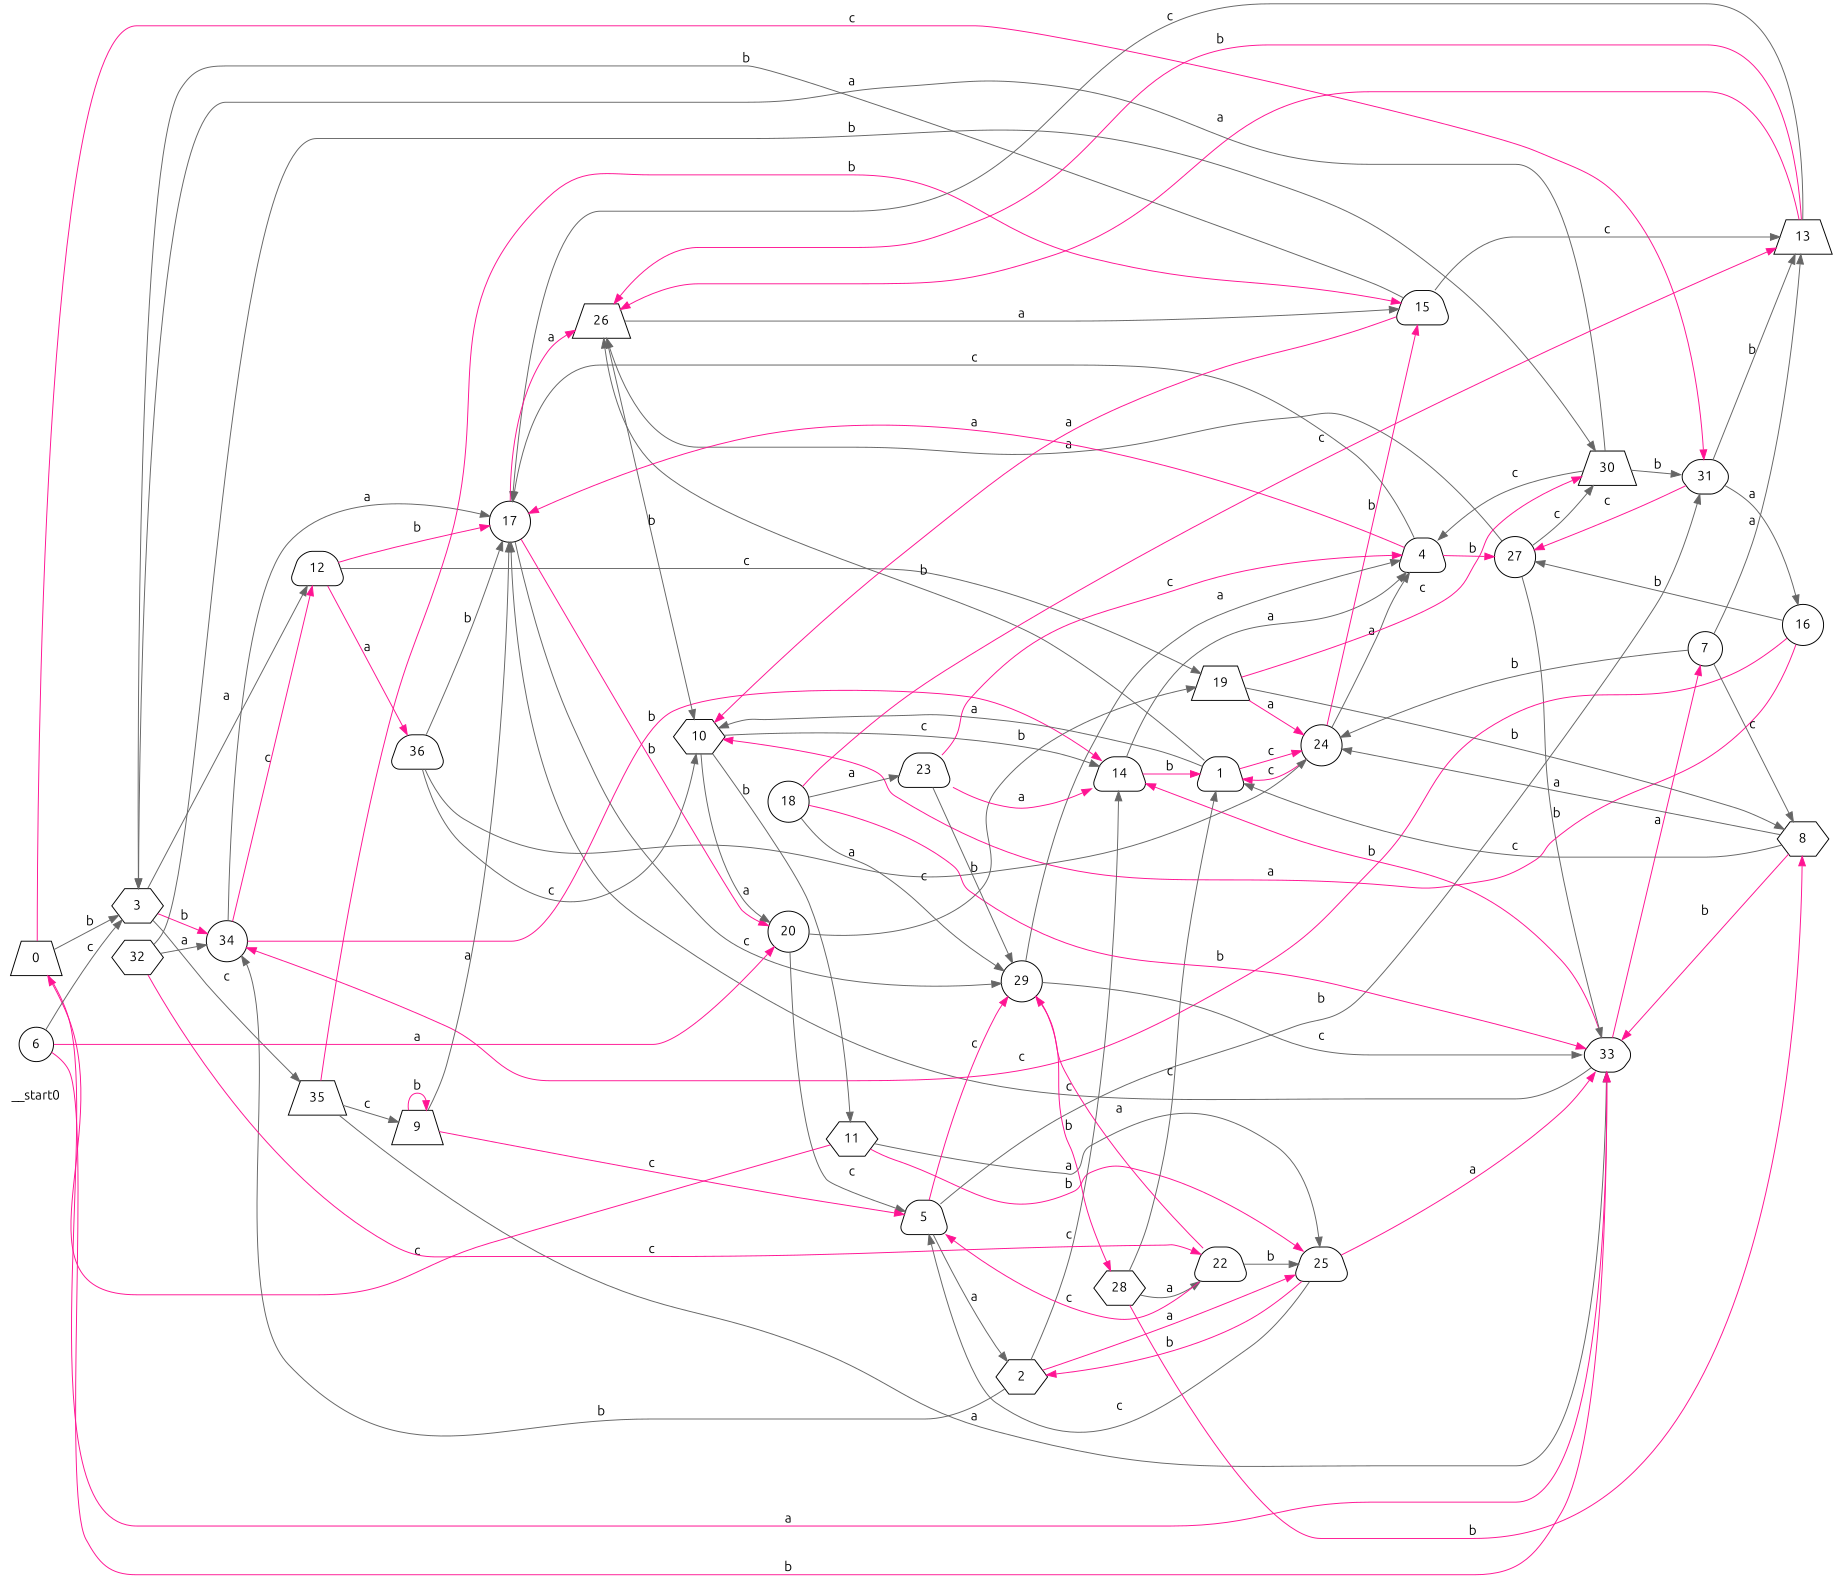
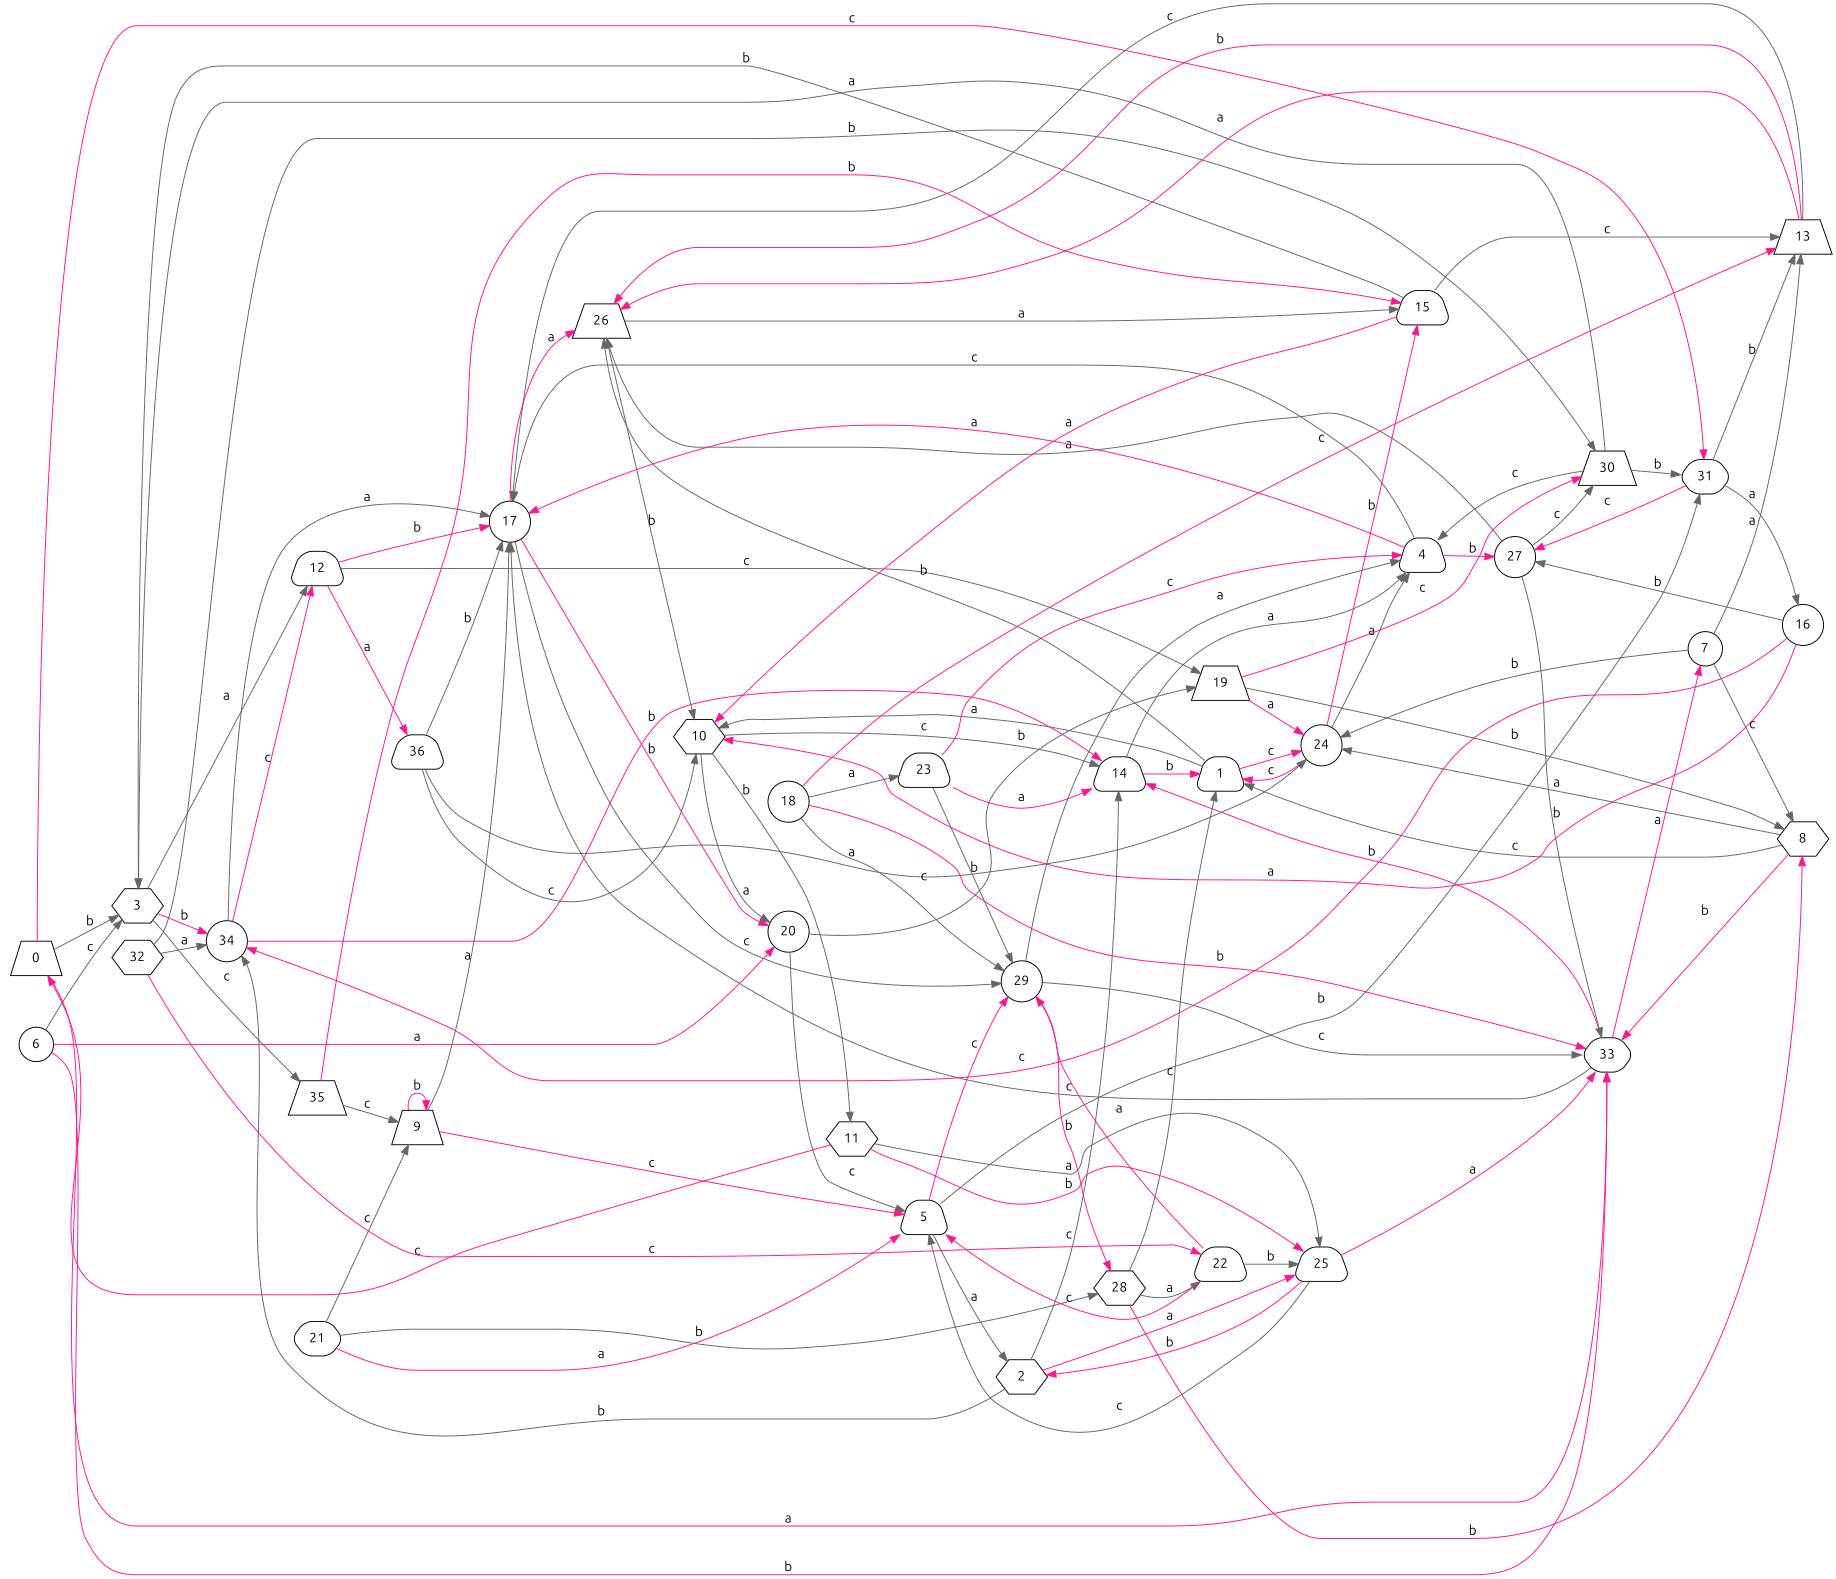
(36, 1096) -> none
none -> (317, 1339)
(1093, 1453) -> none
